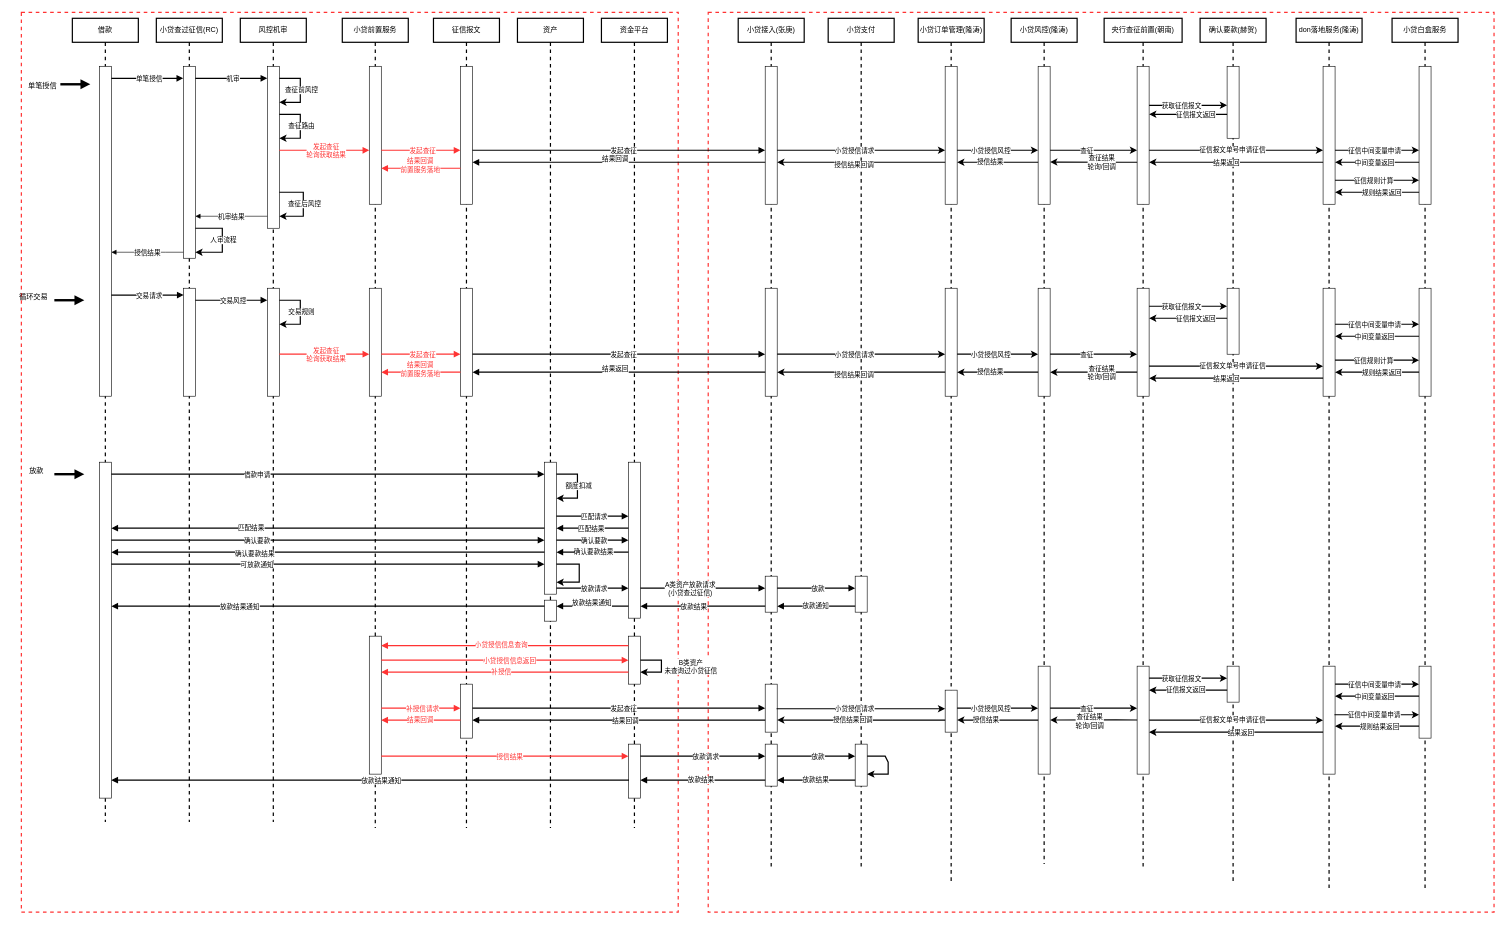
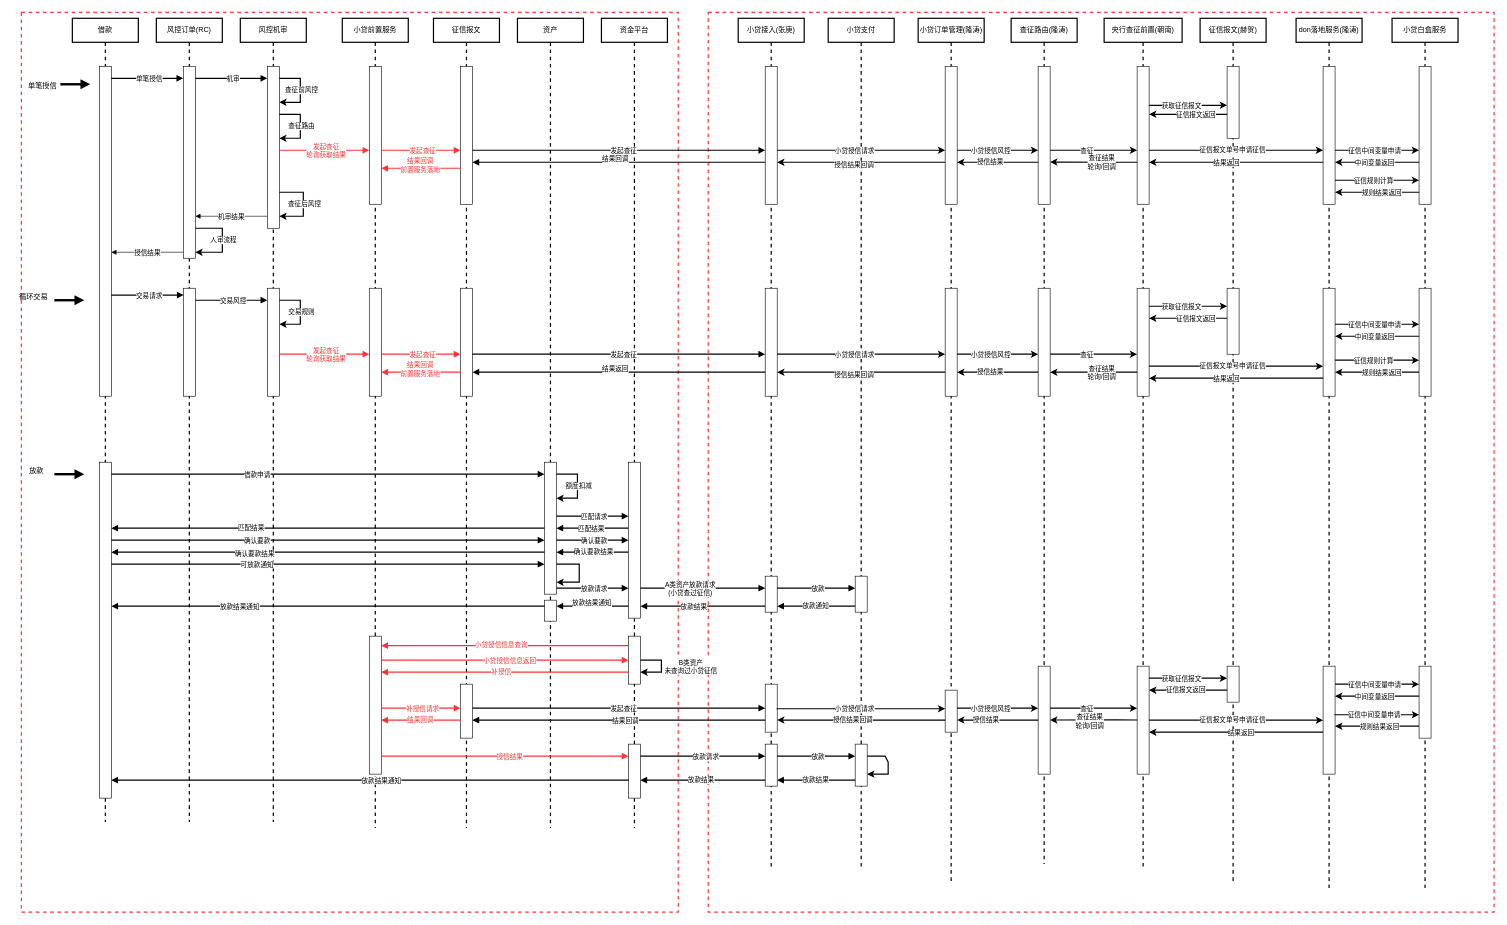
(189, 30) -> (189, 30)
(1044, 30) -> (1044, 30)
(1233, 30) -> (1233, 30)
